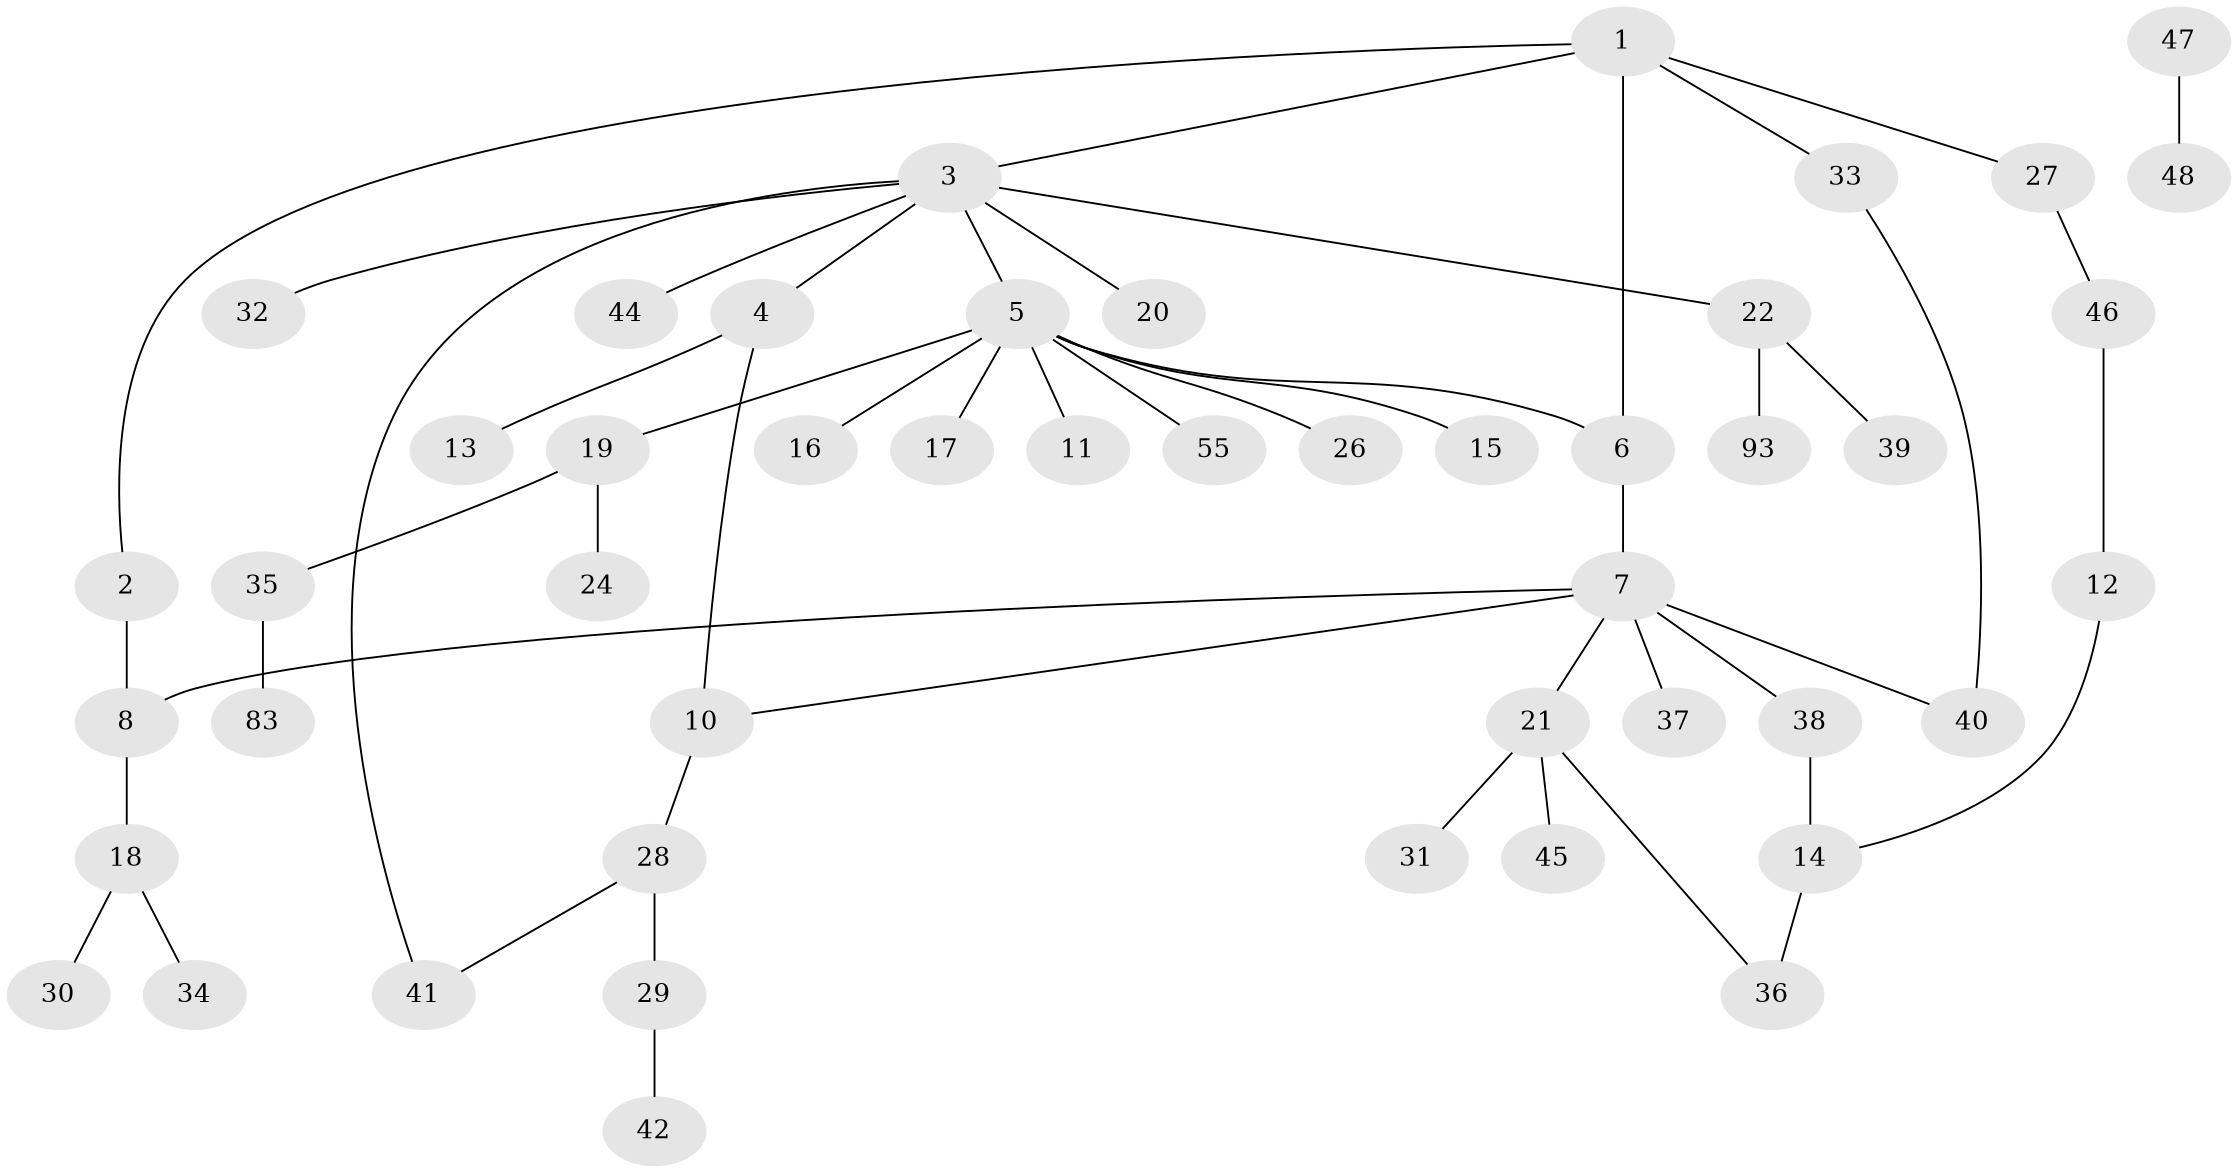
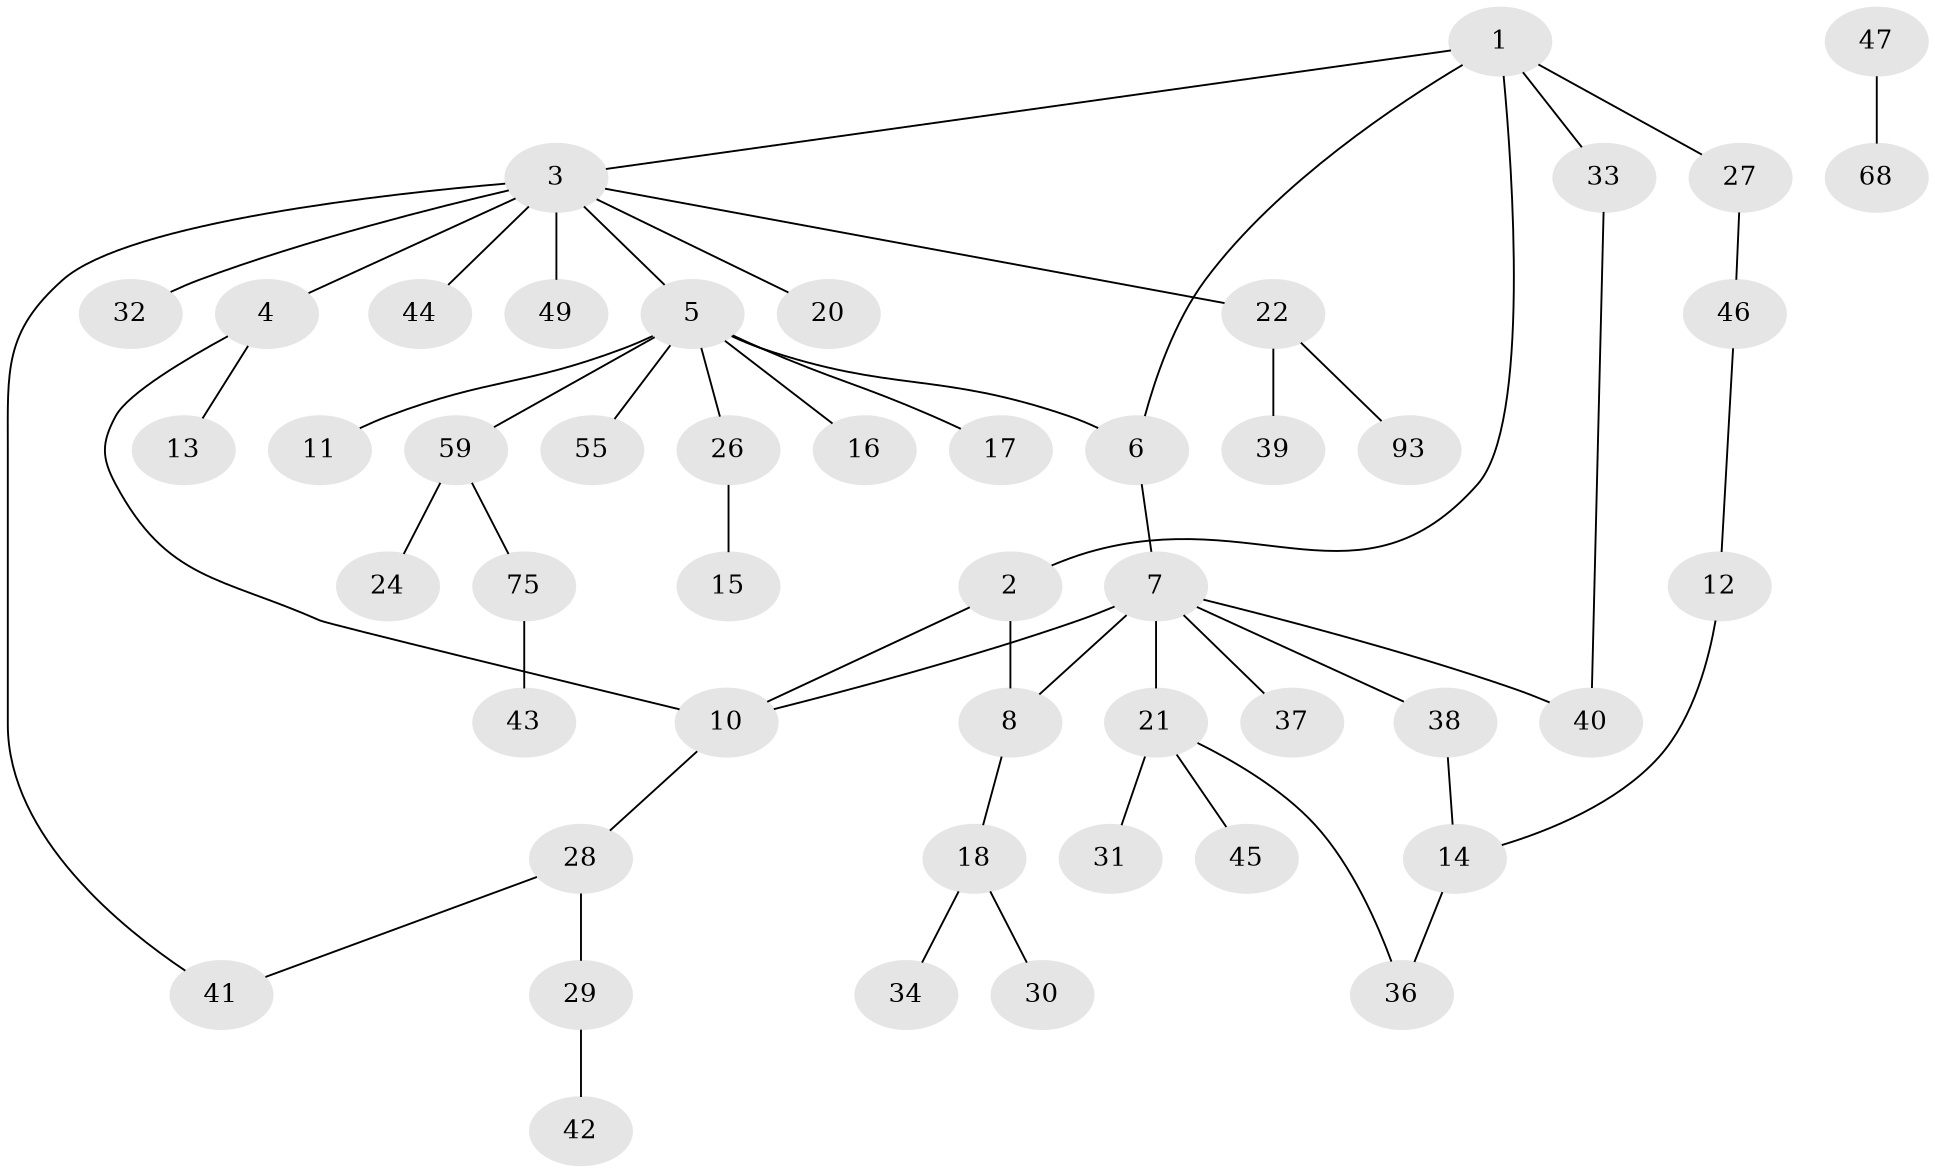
(2179, 178) -> (1877, 178)
none -> (556, 314)
(1342, 396) -> (729, 519)
(598, 450) -> (456, 450)
(263, 586) -> (524, 586)
none -> (868, 655)
(263, 723) -> (524, 723)
